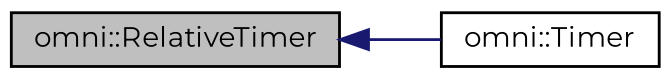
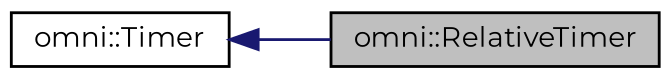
(405, 40) -> (295, 40)
